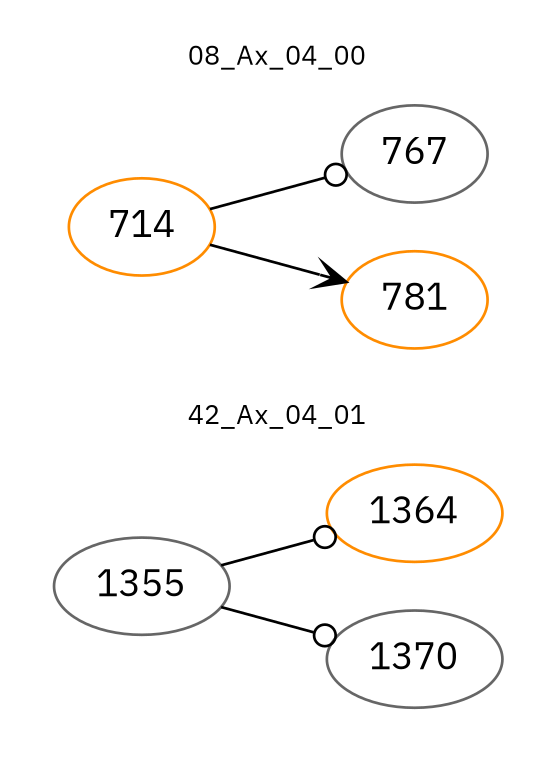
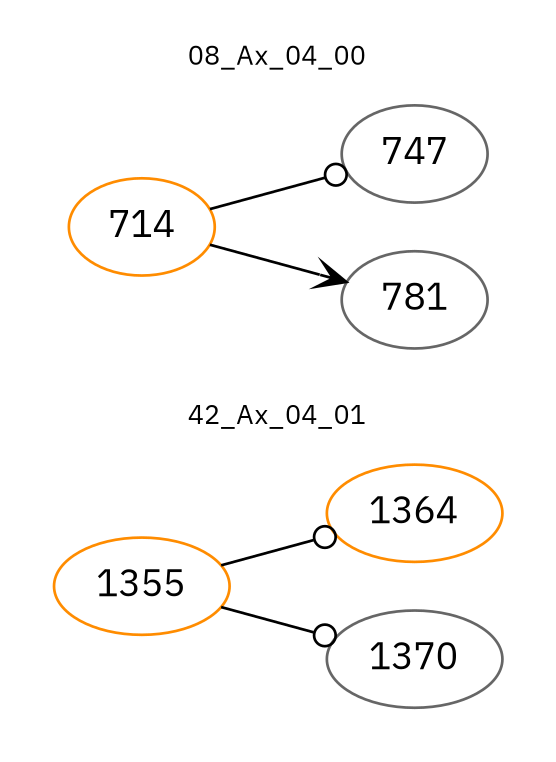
(415, 154) -> (415, 154)
(415, 300) -> (415, 300)
(142, 586) -> (142, 586)
